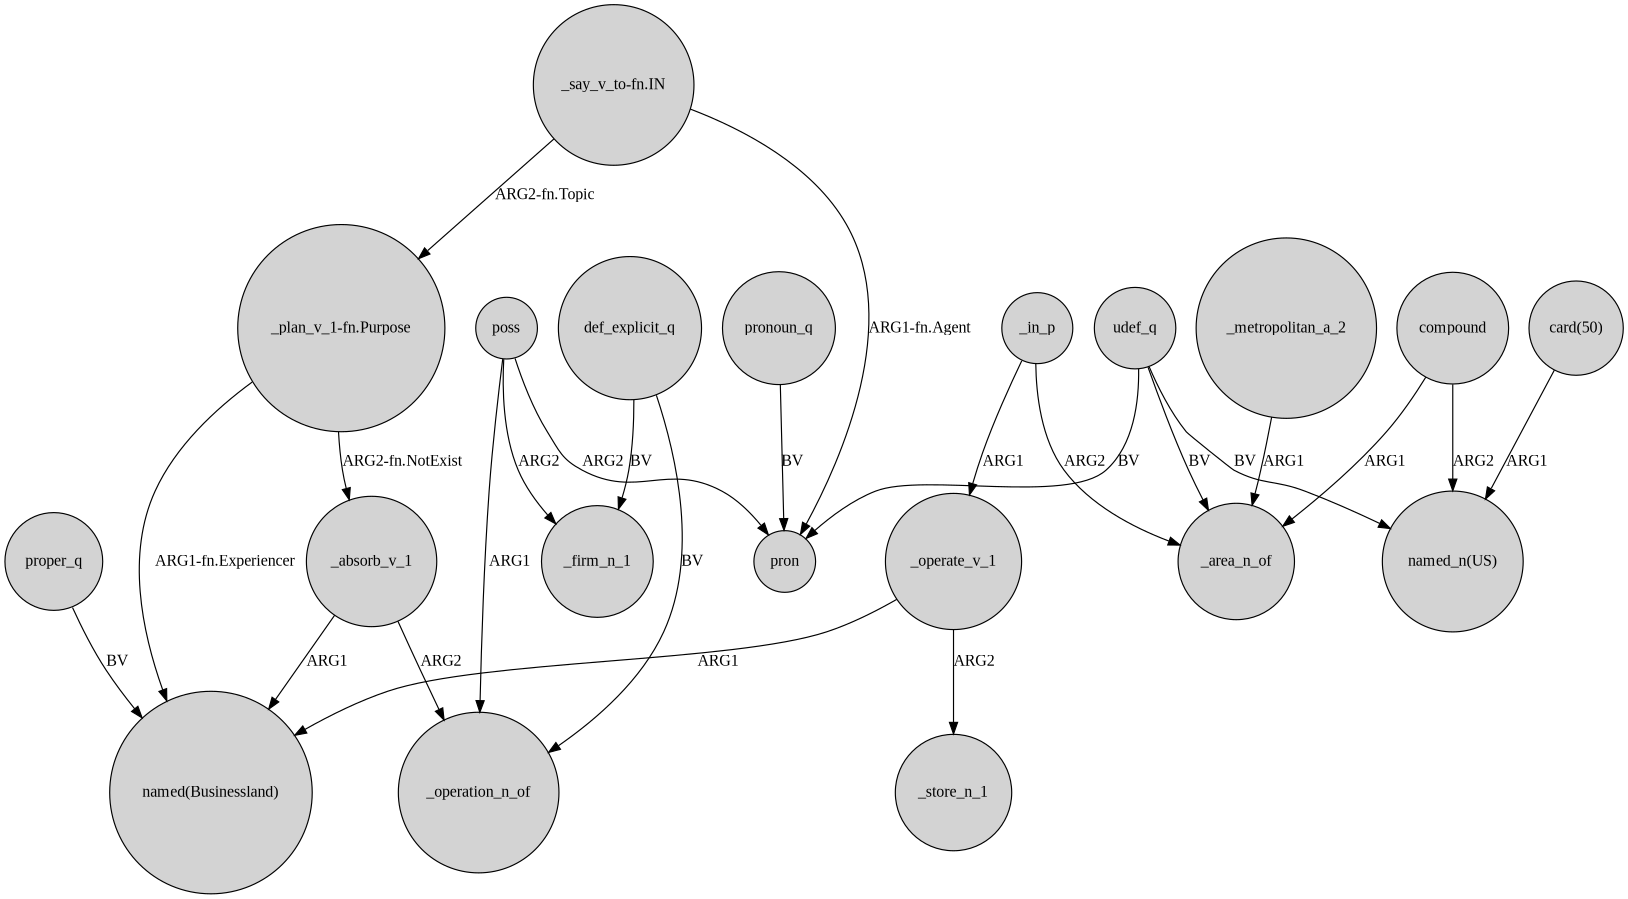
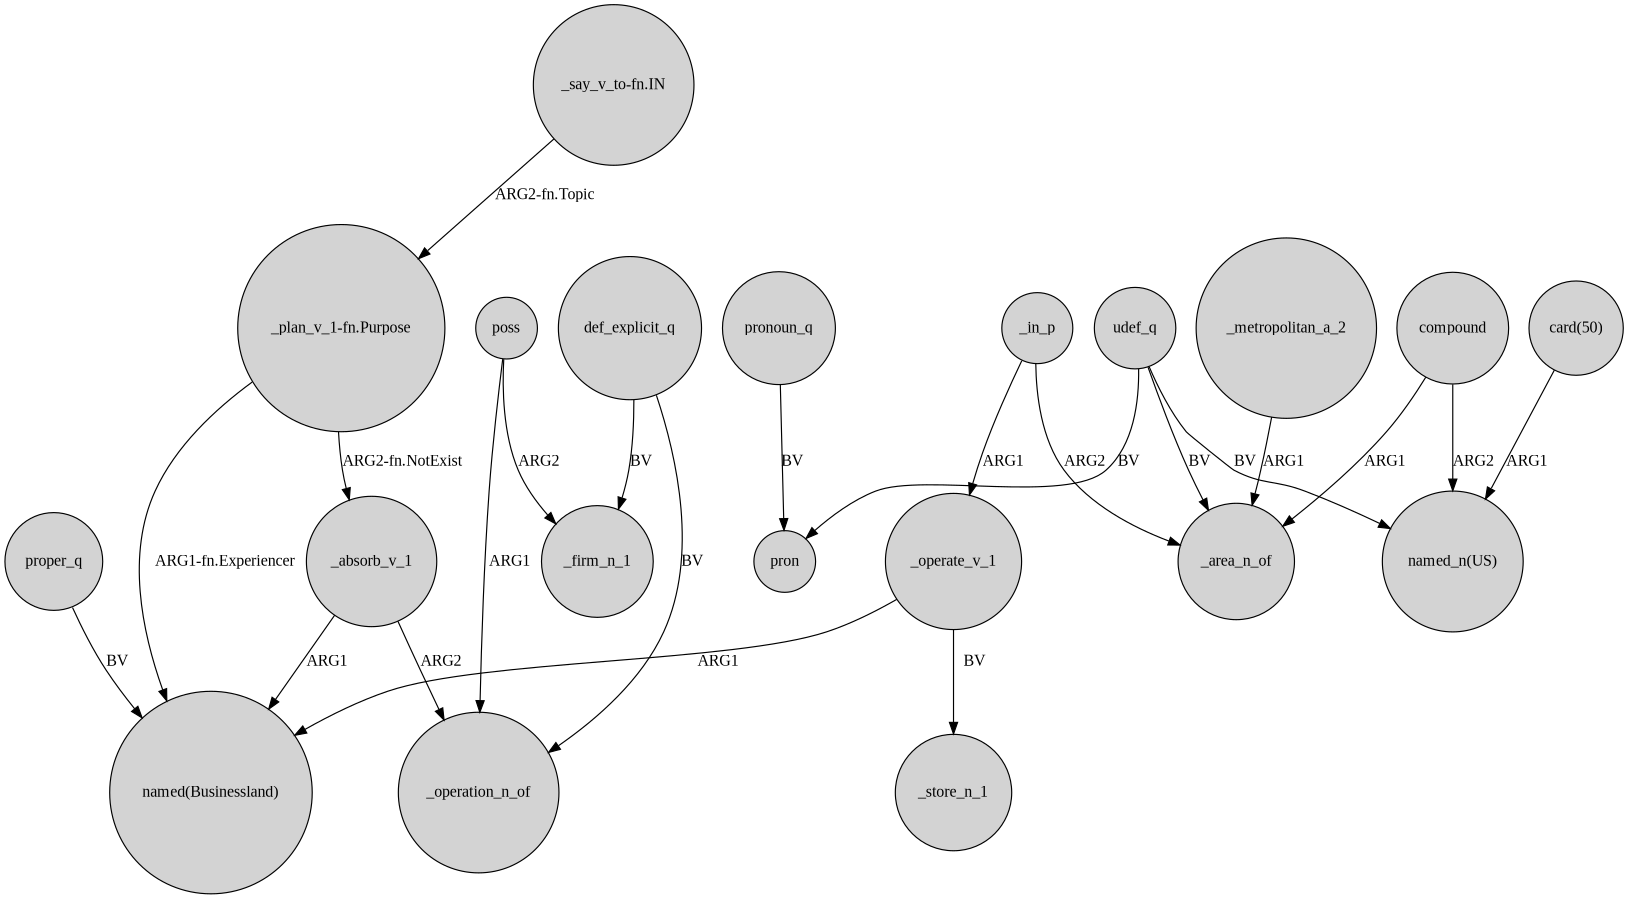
(865, 279) -> none
(612, 480) -> none
(974, 662) -> (974, 662)
